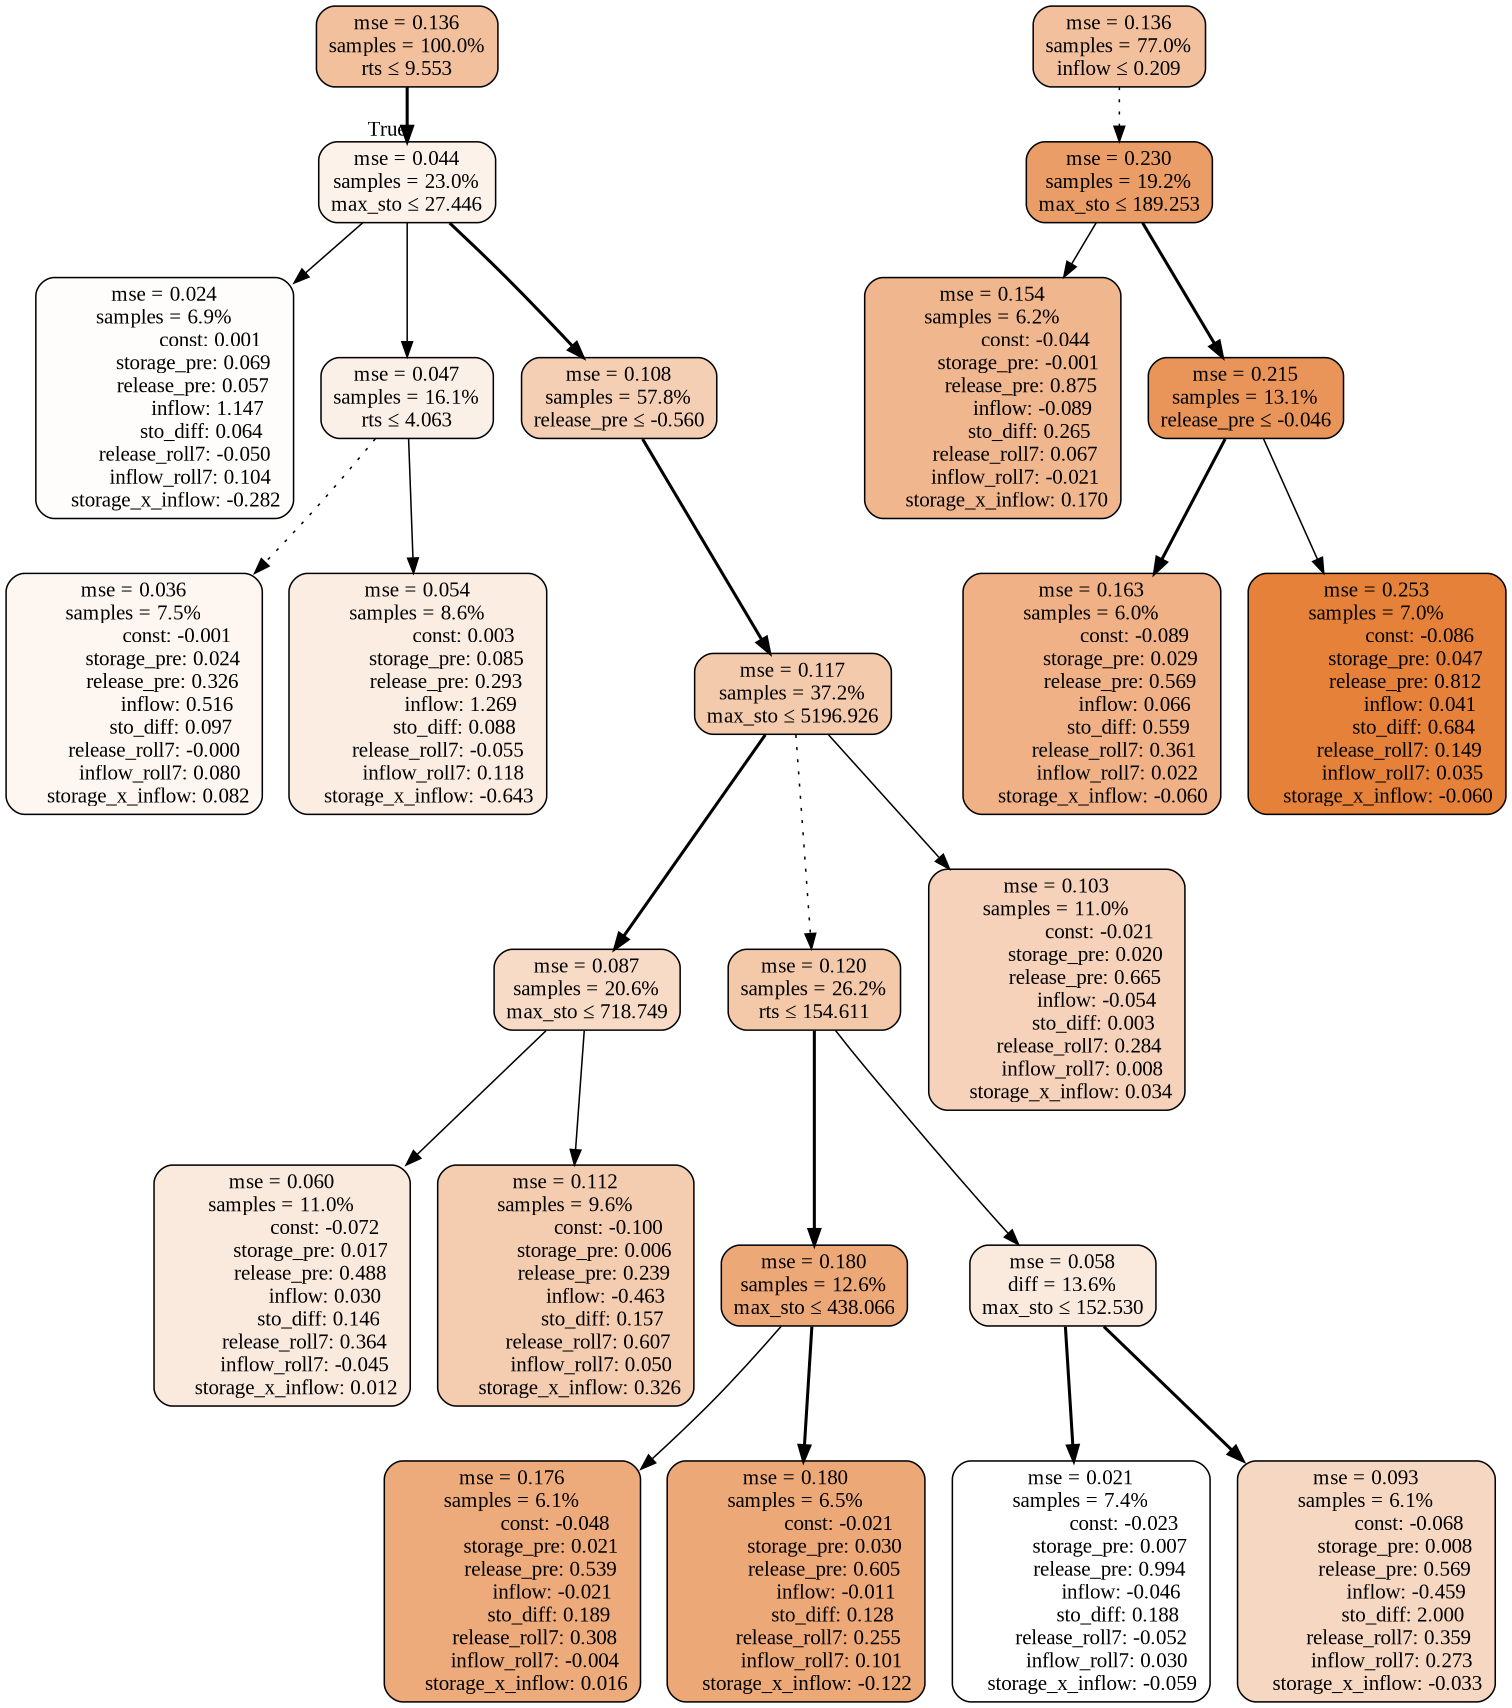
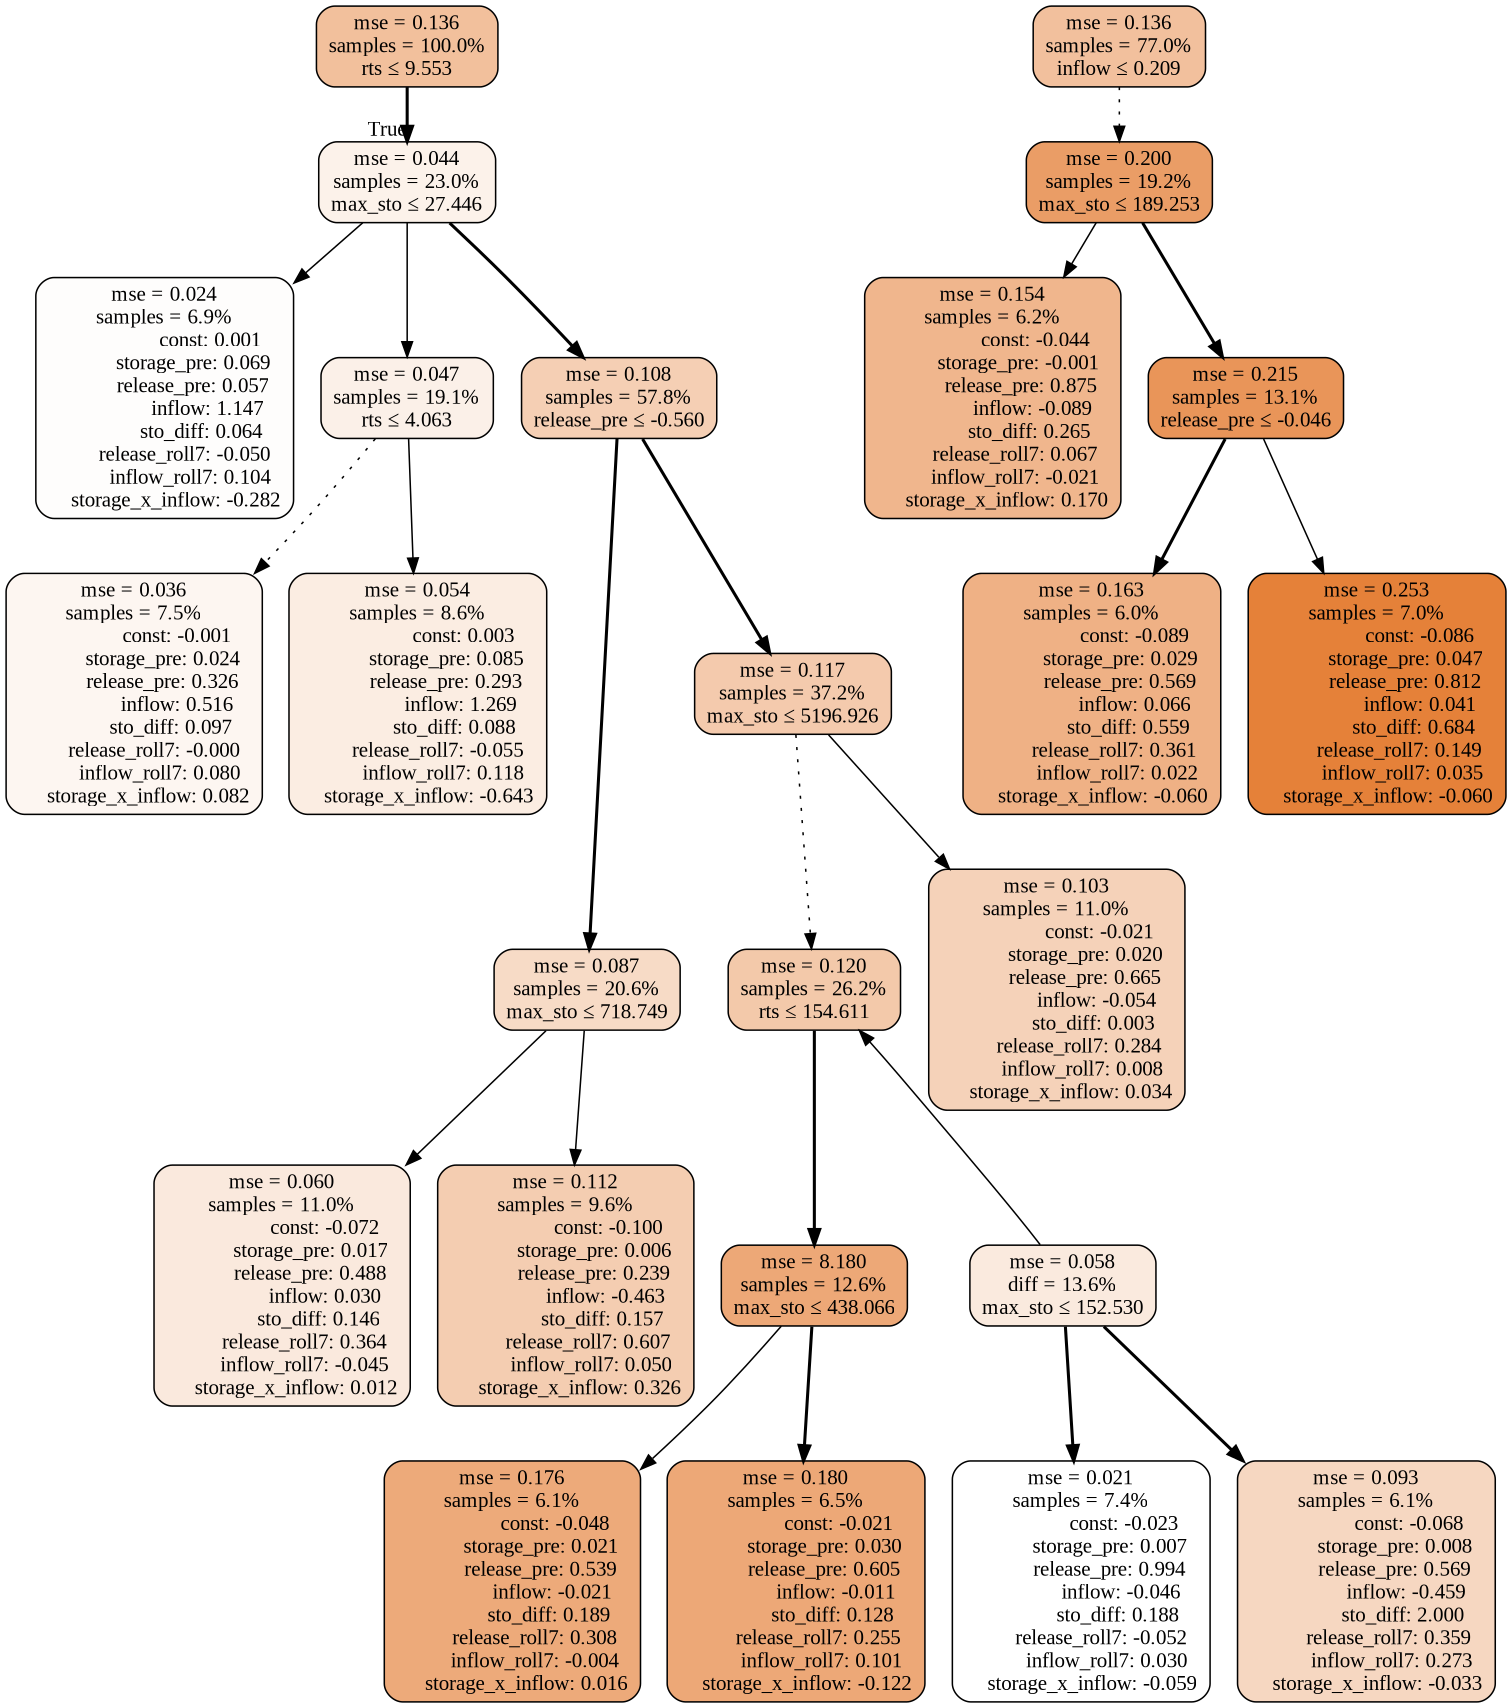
(1119, 182) -> (1119, 182)
(407, 398) -> (407, 398)
(695, 835) -> (604, 686)
(921, 1133) -> (956, 1142)
(814, 1286) -> (814, 1286)
